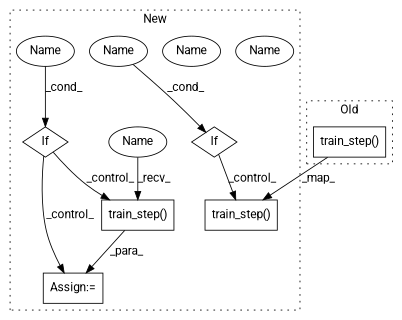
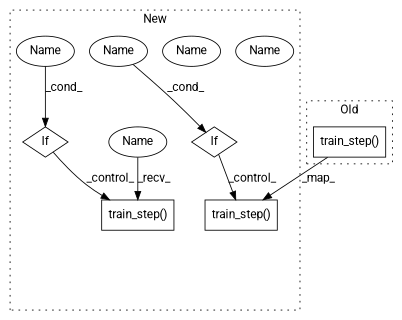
(73, 288) -> none
